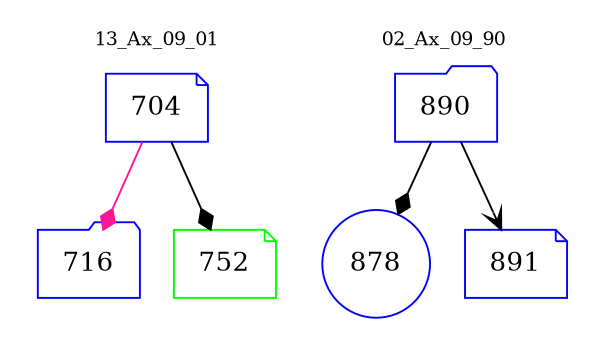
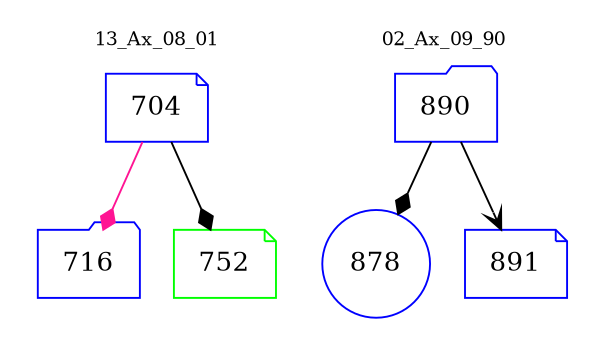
(157, 41) -> (157, 41)
